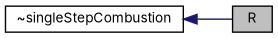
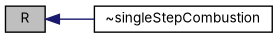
(215, 19) -> (77, 19)
